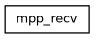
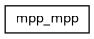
(47, 19) -> (47, 19)
